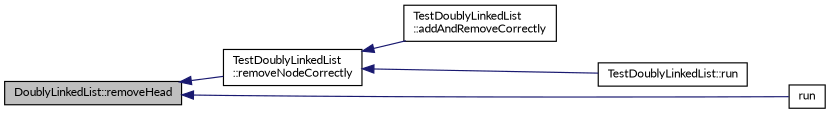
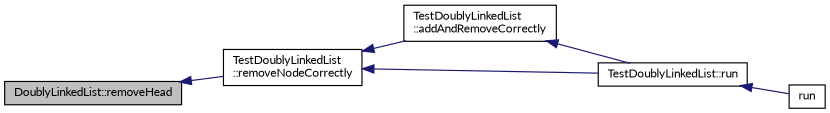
none -> (594, 54)
(491, 97) -> (770, 91)
